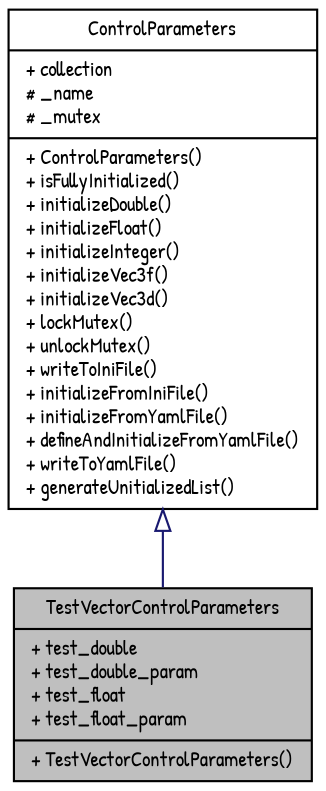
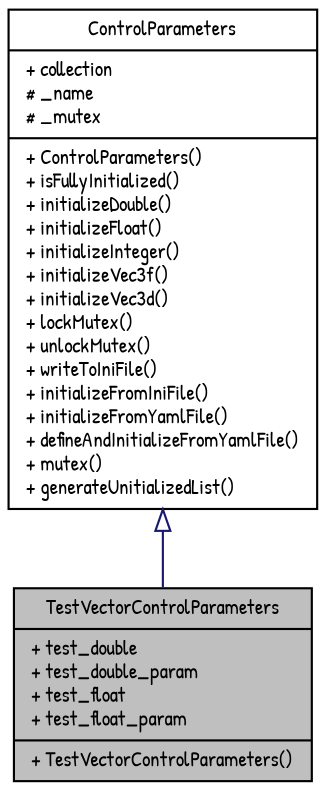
(102, 464) -> (65, 464)
